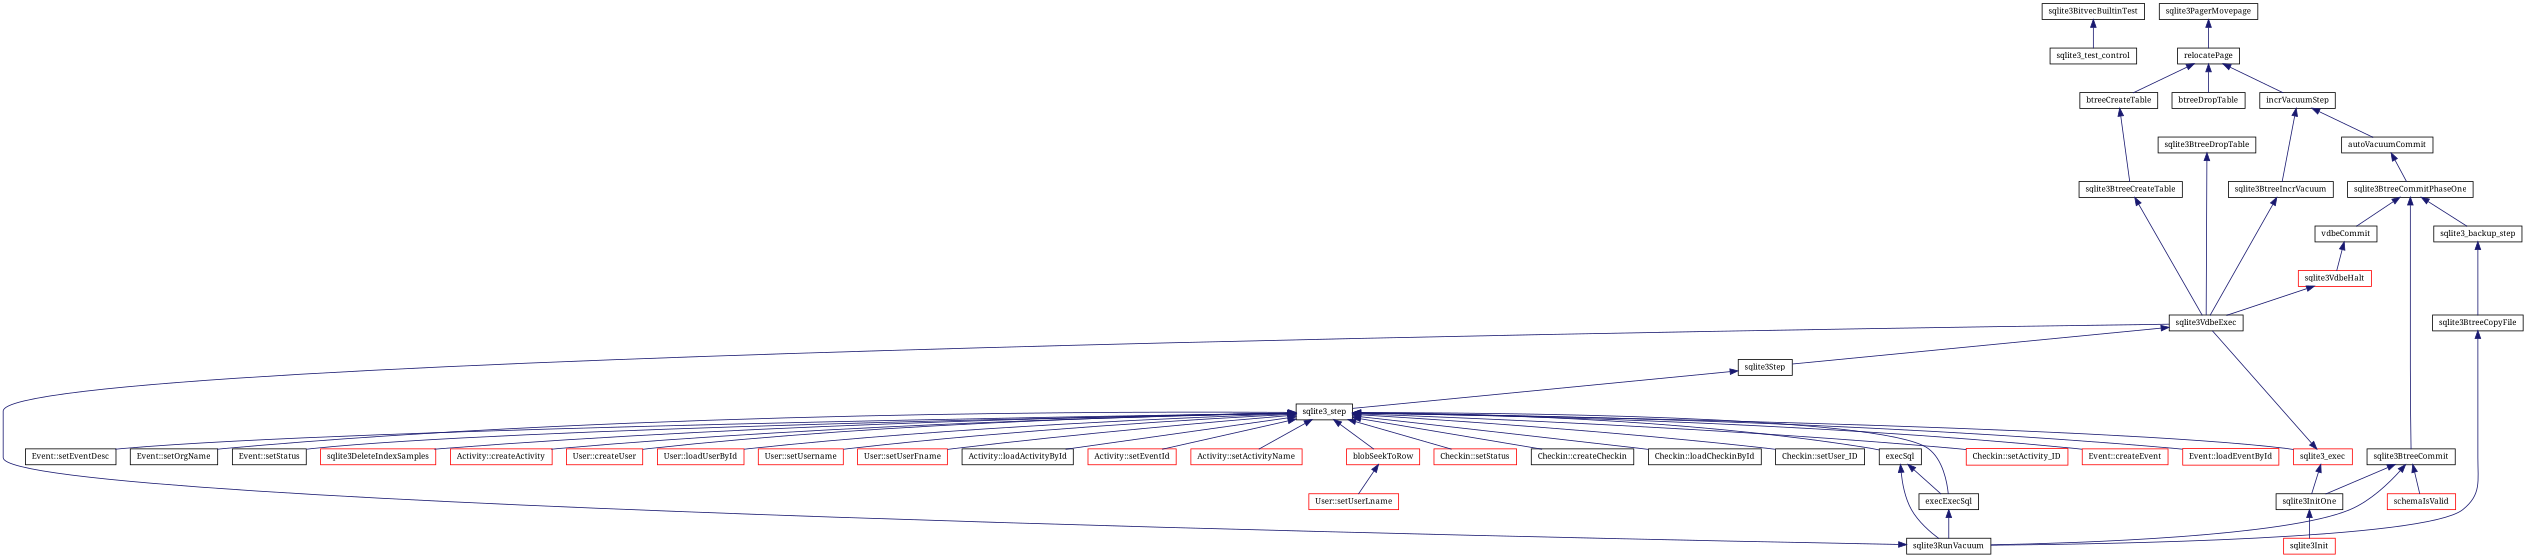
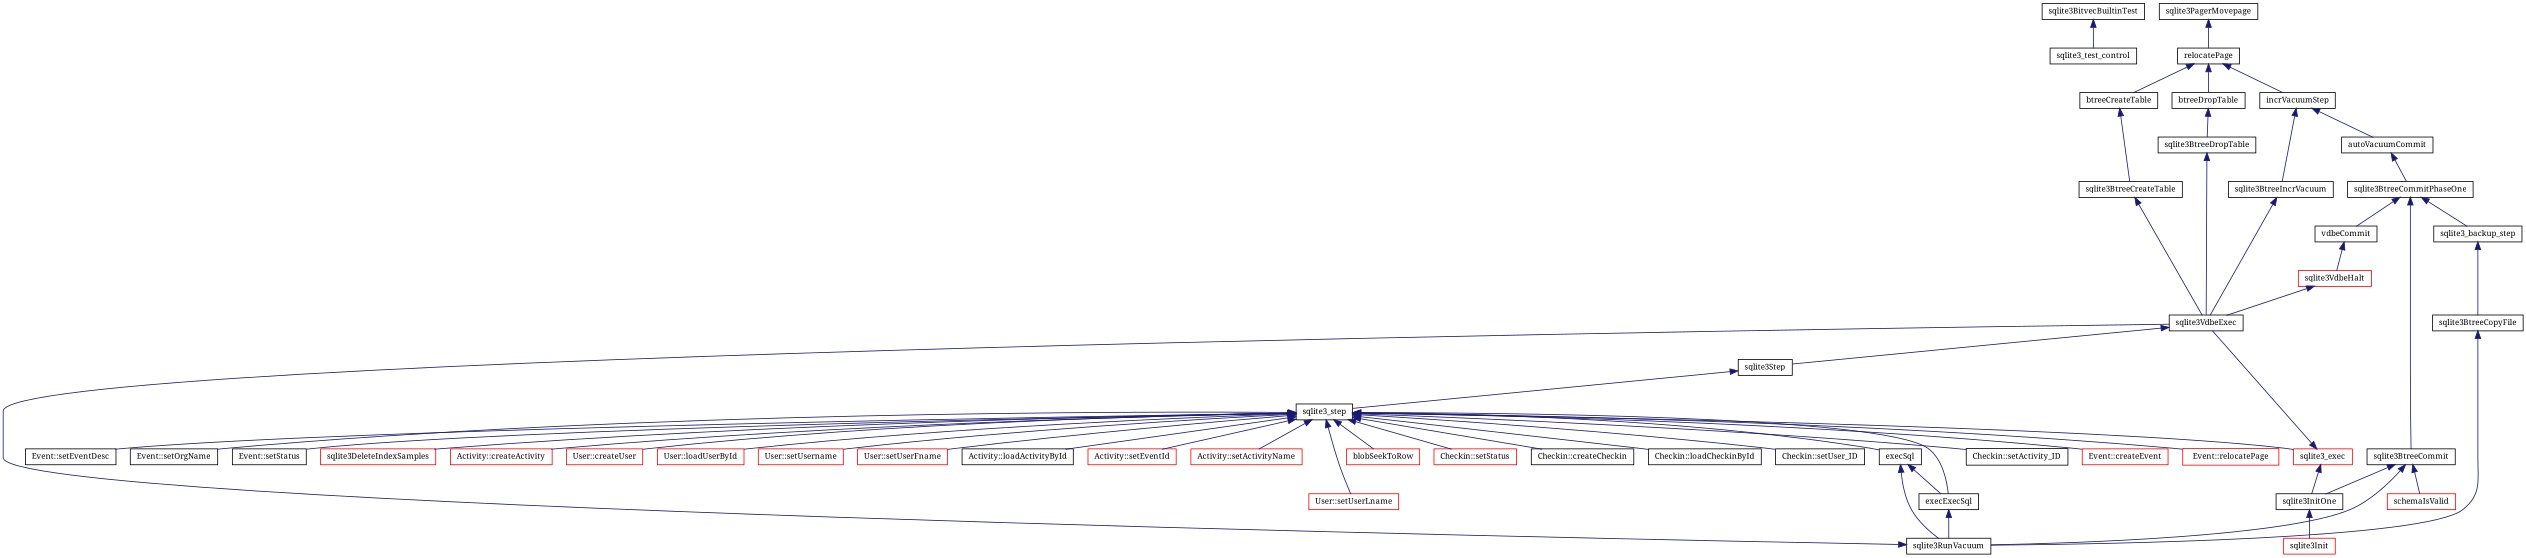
none -> (2208, 127)
(2017, 457) -> (2017, 457)
(2231, 457) -> (2231, 457)
(1366, 483) -> (1338, 461)
